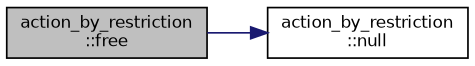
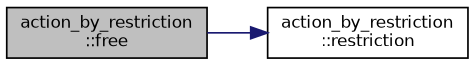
(368, 33) -> (368, 33)
